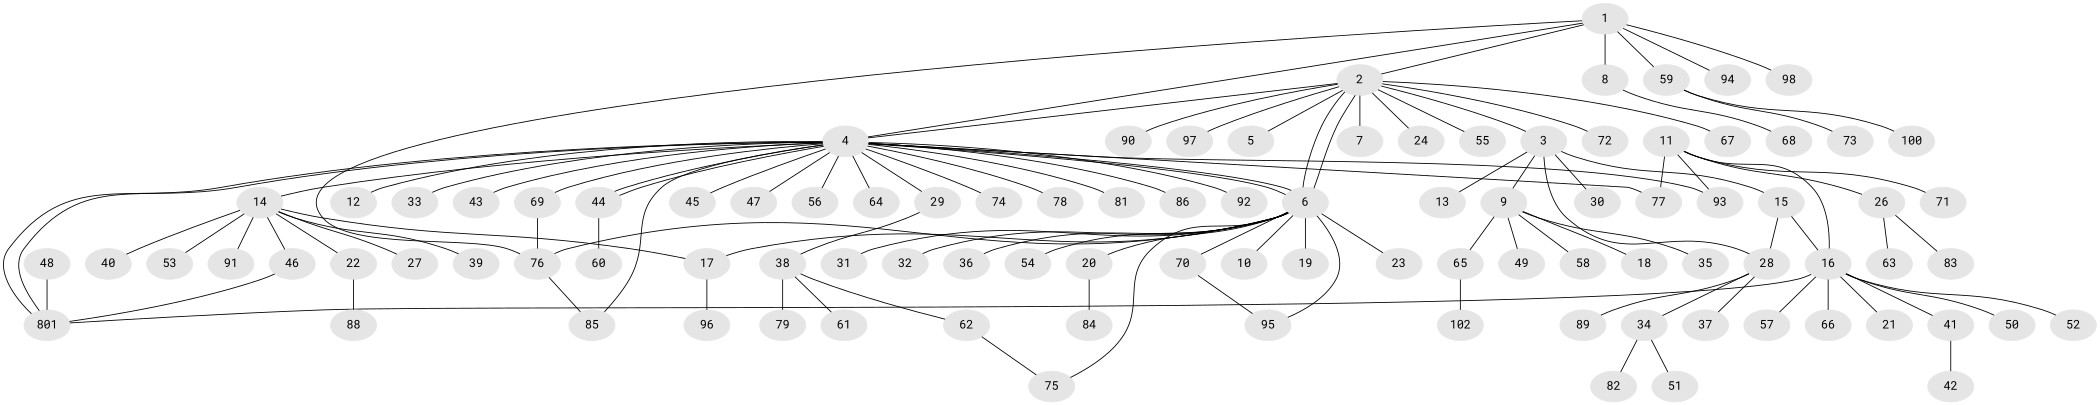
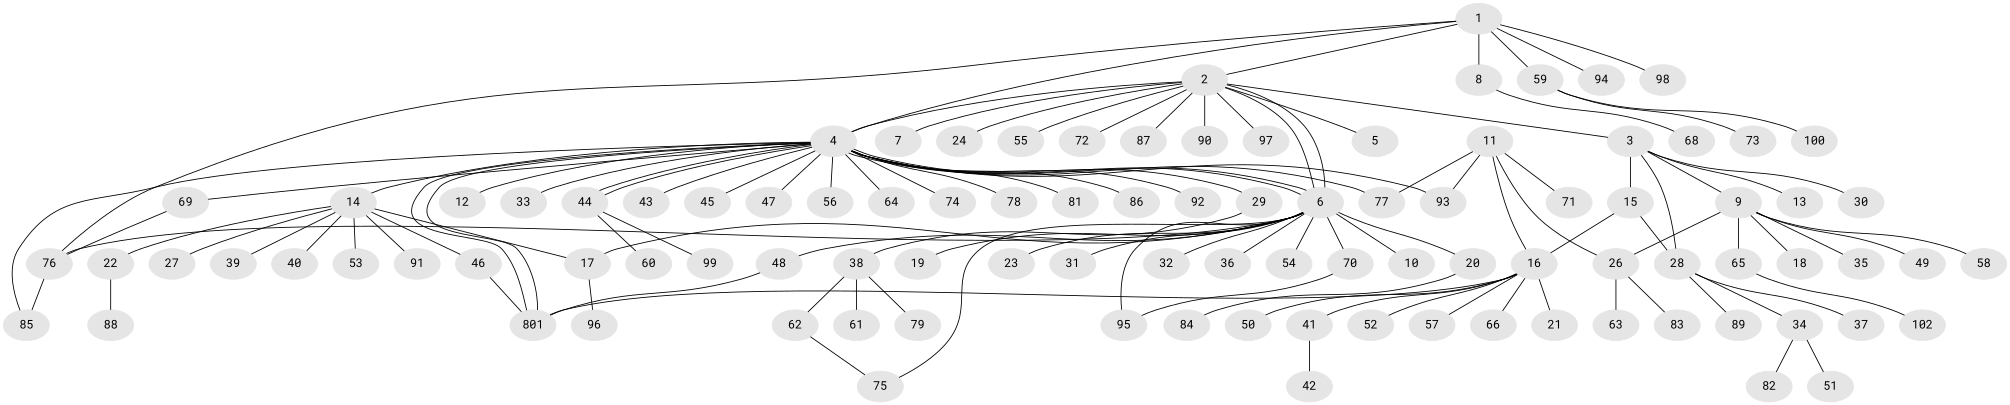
(1728, 141) -> (1143, 141)
none -> (1679, 232)
none -> (1052, 238)
none -> (710, 264)
